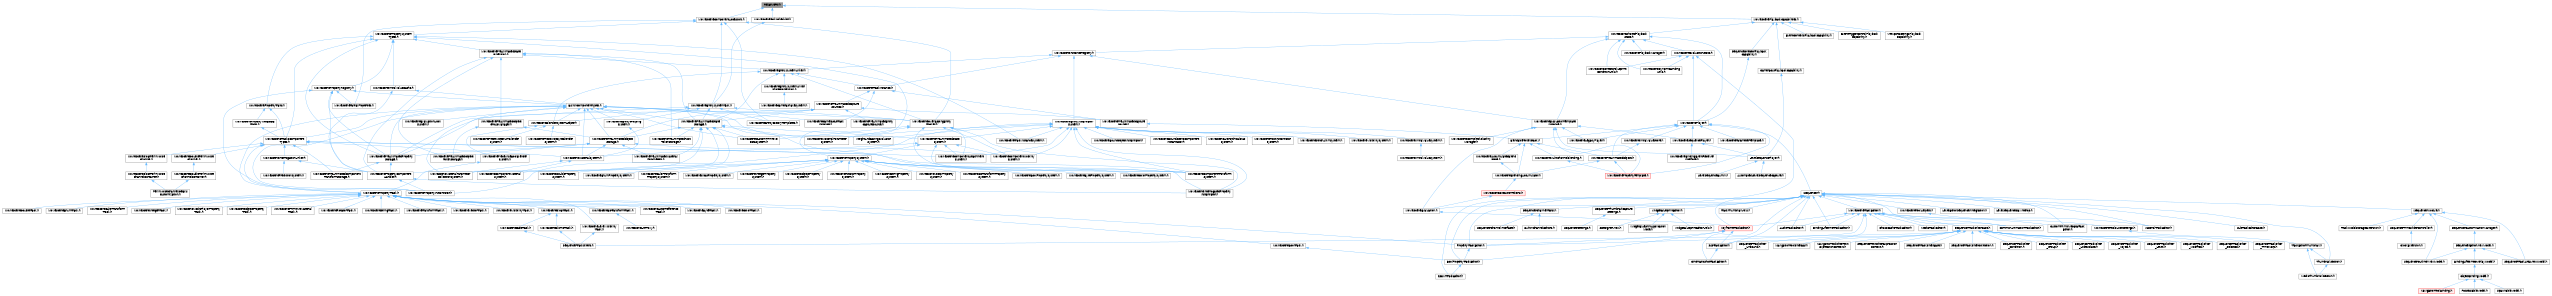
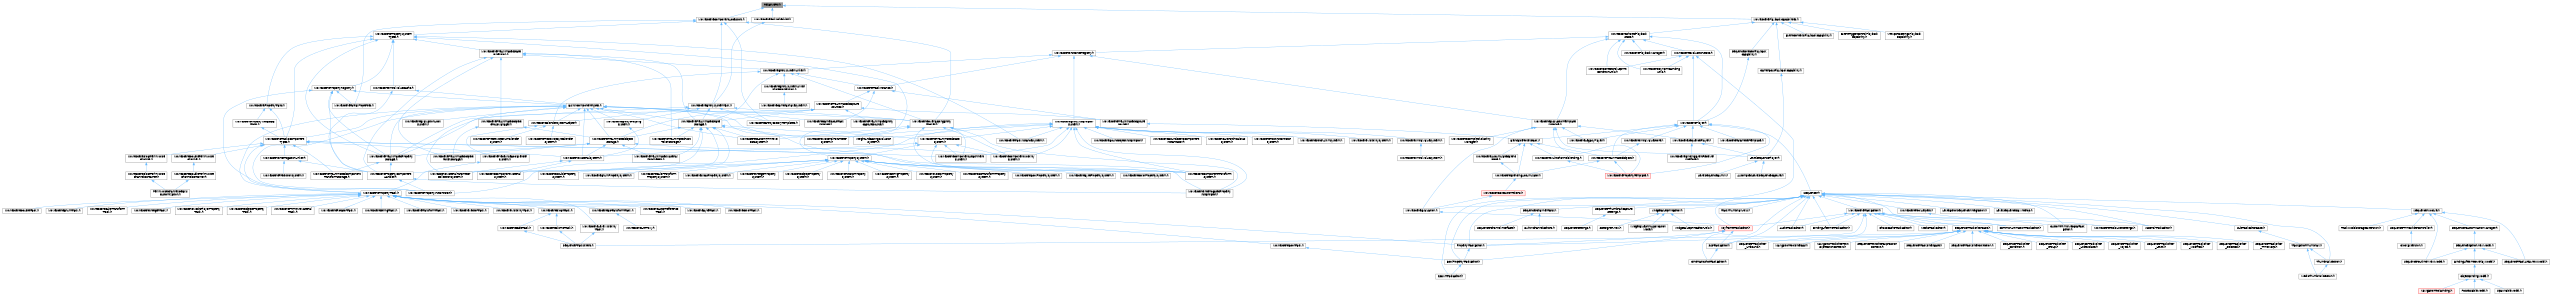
(2218, 237) -> (2280, 238)
